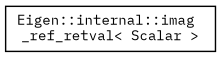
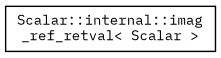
(111, 29) -> (111, 29)
